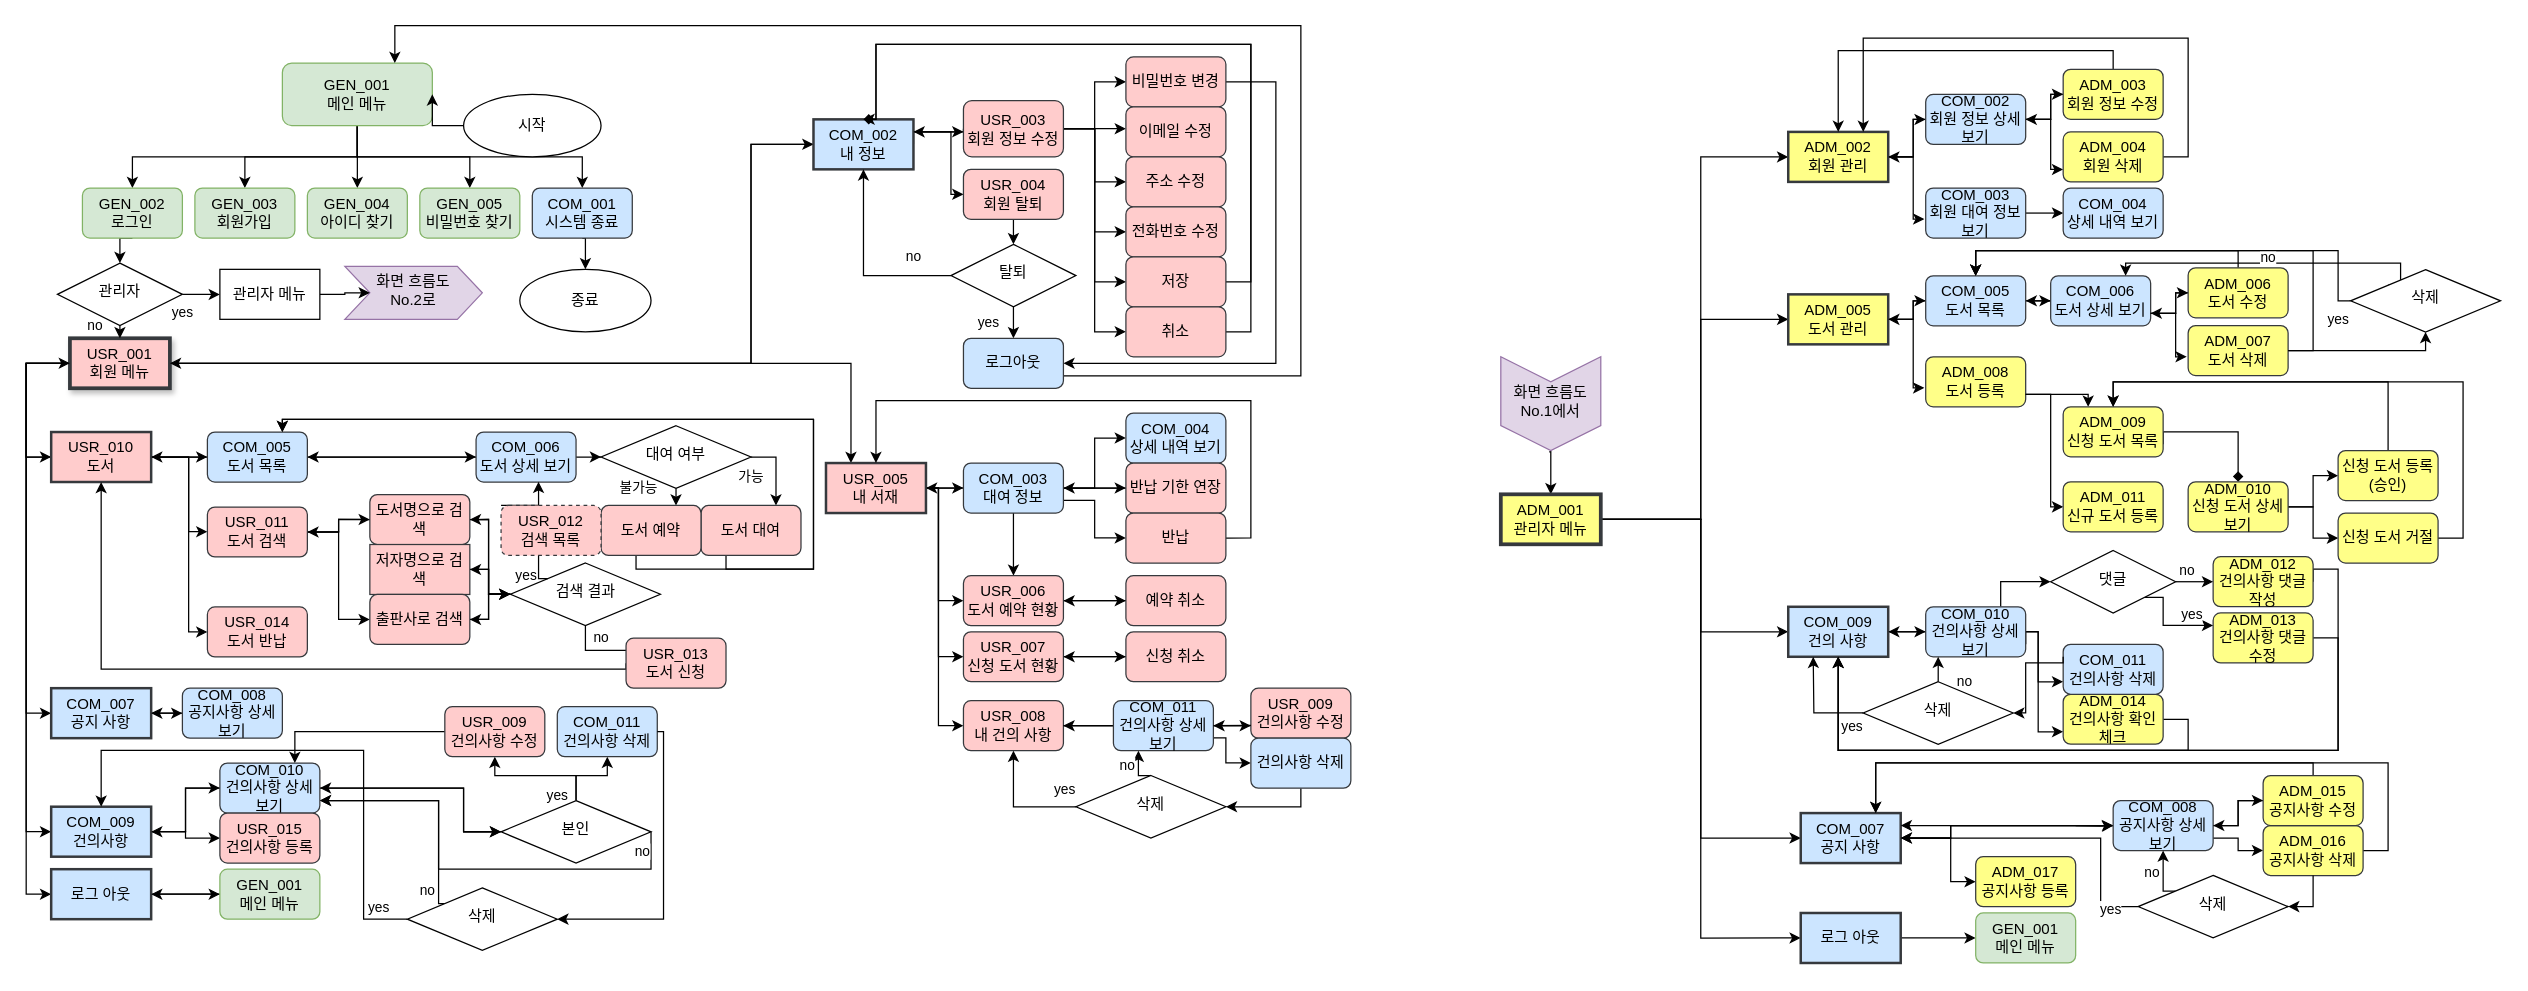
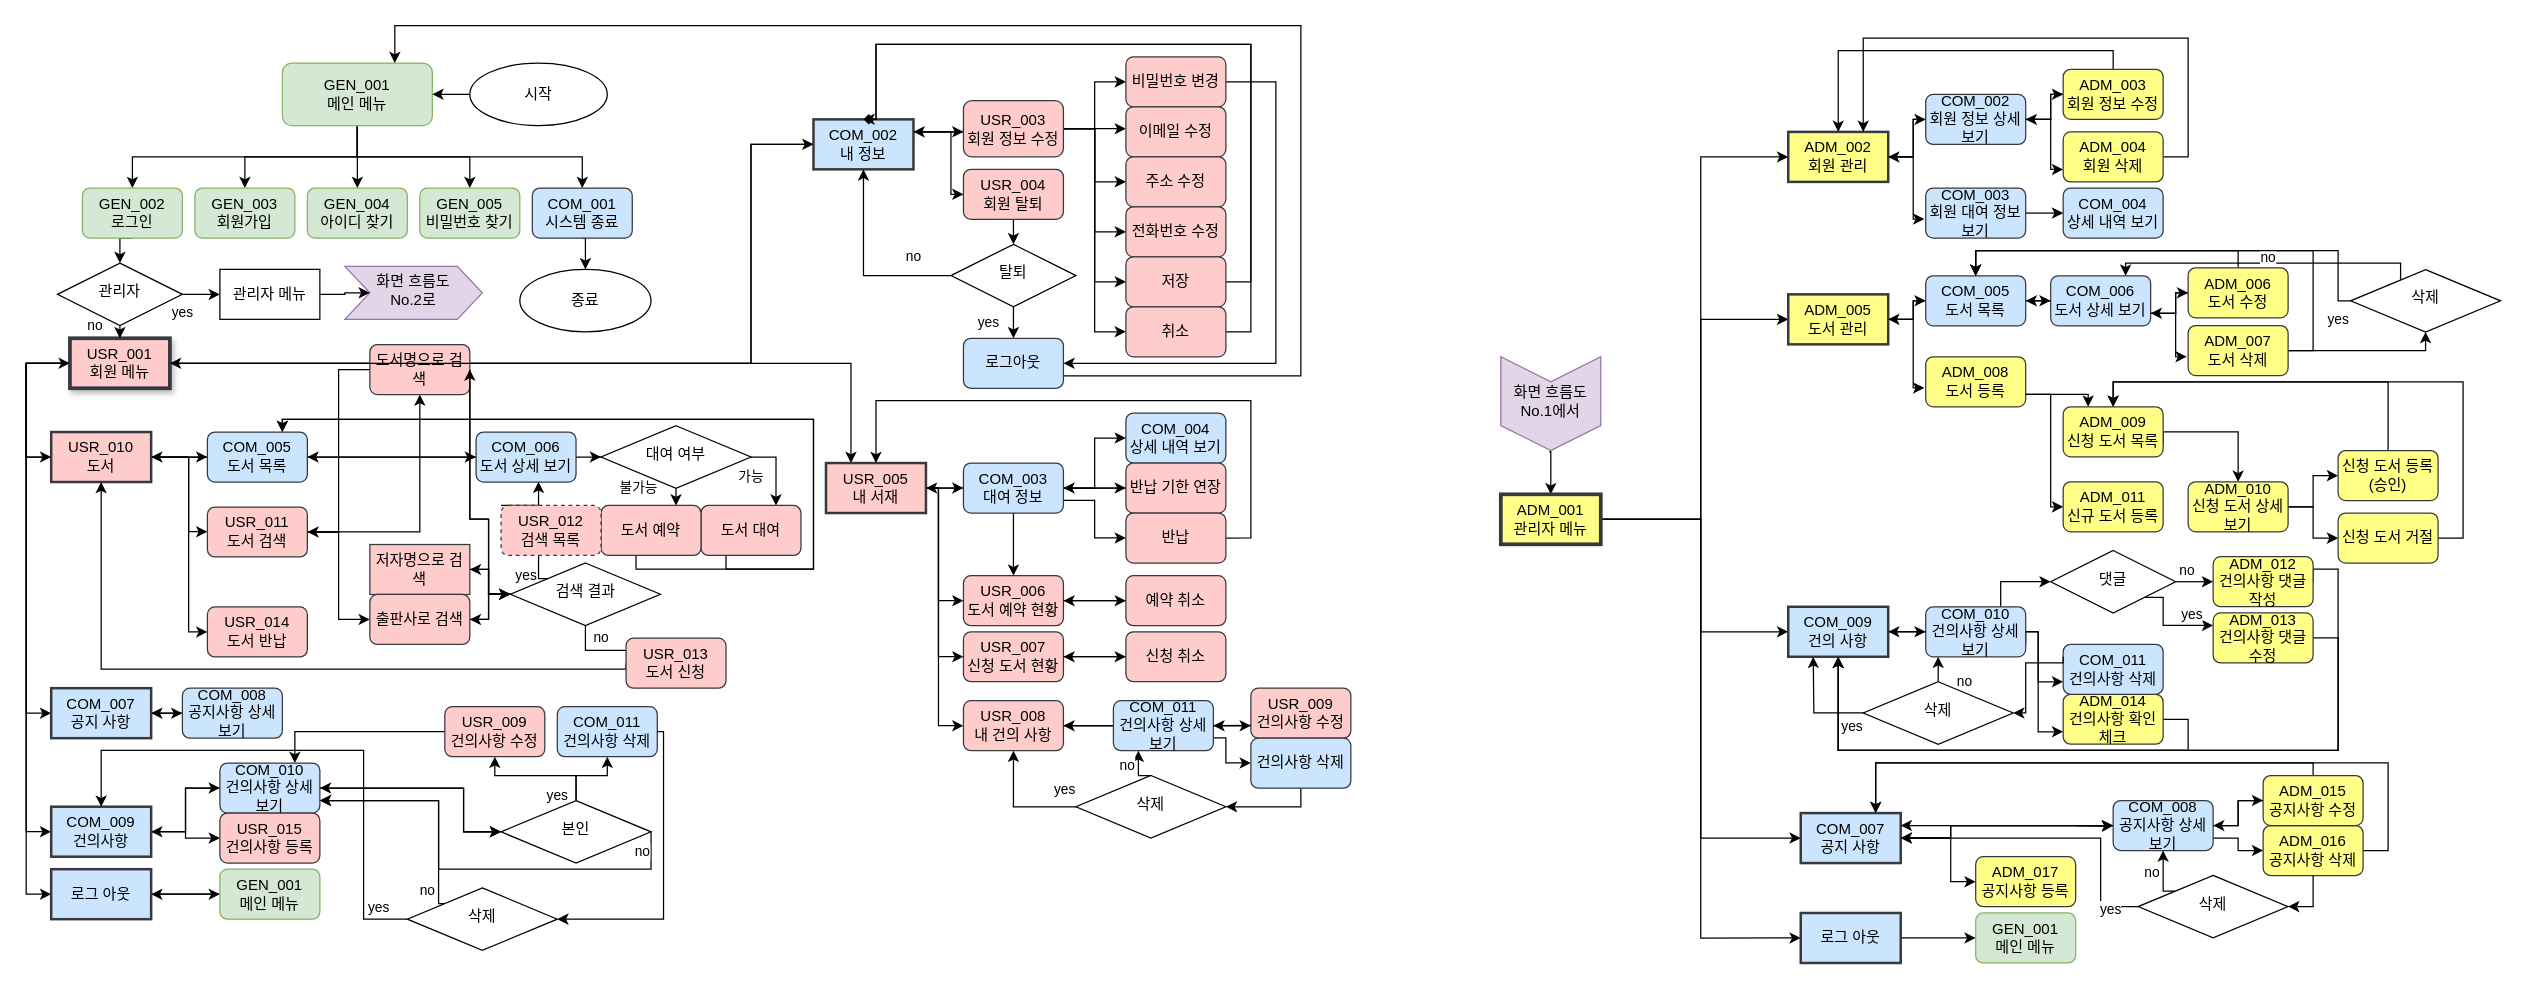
(532, 126) -> (538, 94)
(2238, 471) -> (2238, 472)
(419, 520) -> (419, 370)
